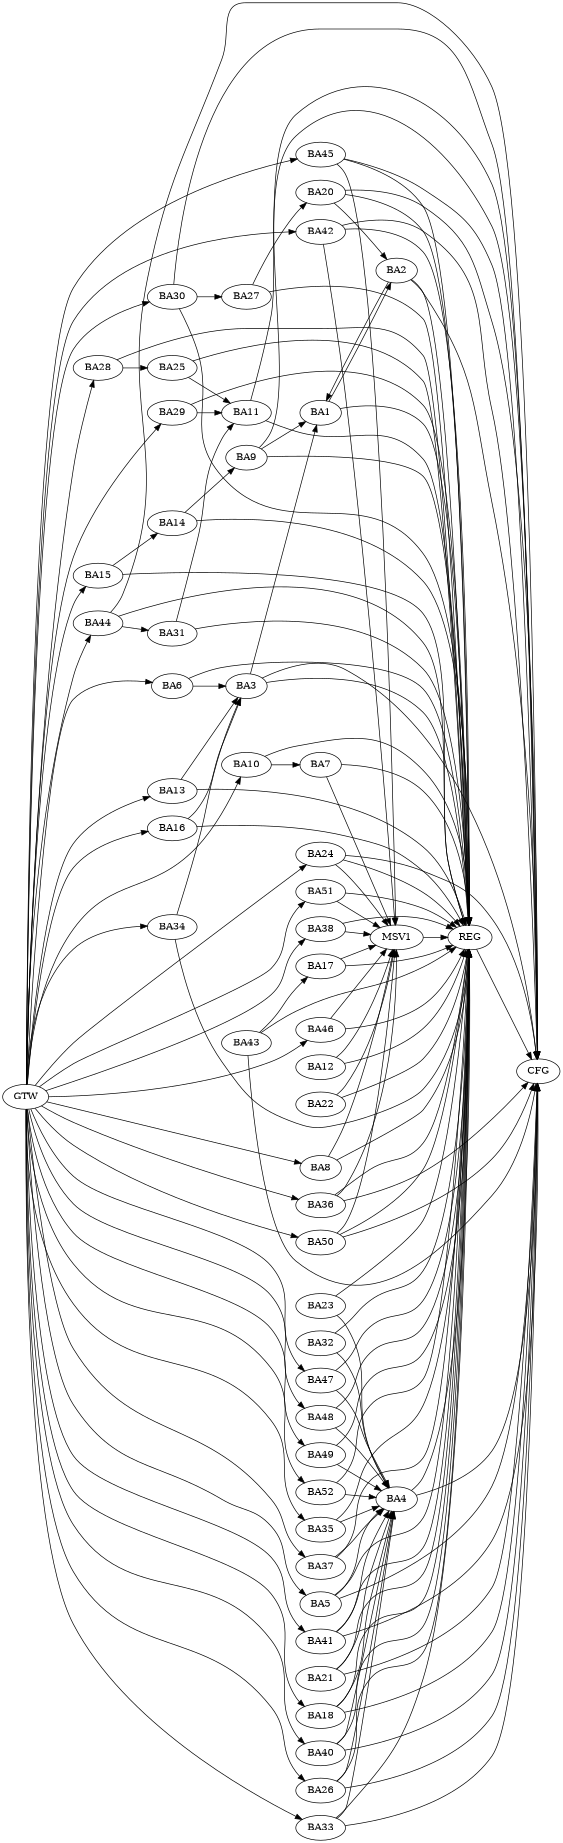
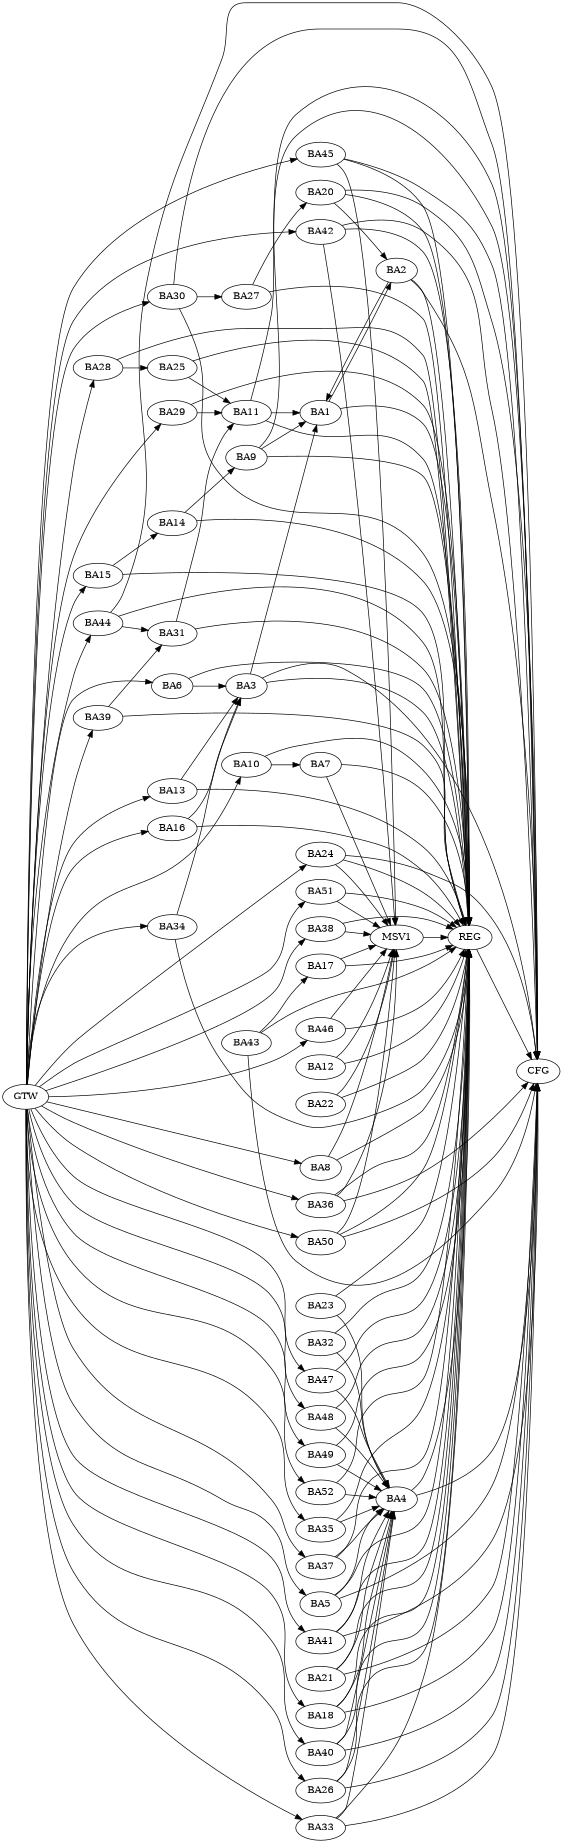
none -> (282, 413)
none -> (98, 718)
